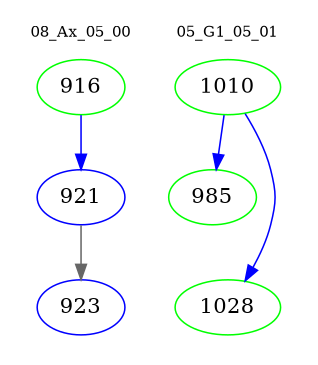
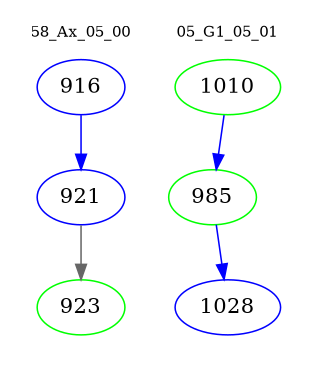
(81, 33) -> (81, 33)
(81, 87) -> (81, 87)
(275, 190) -> (219, 244)
(81, 307) -> (81, 307)
(228, 307) -> (228, 307)
